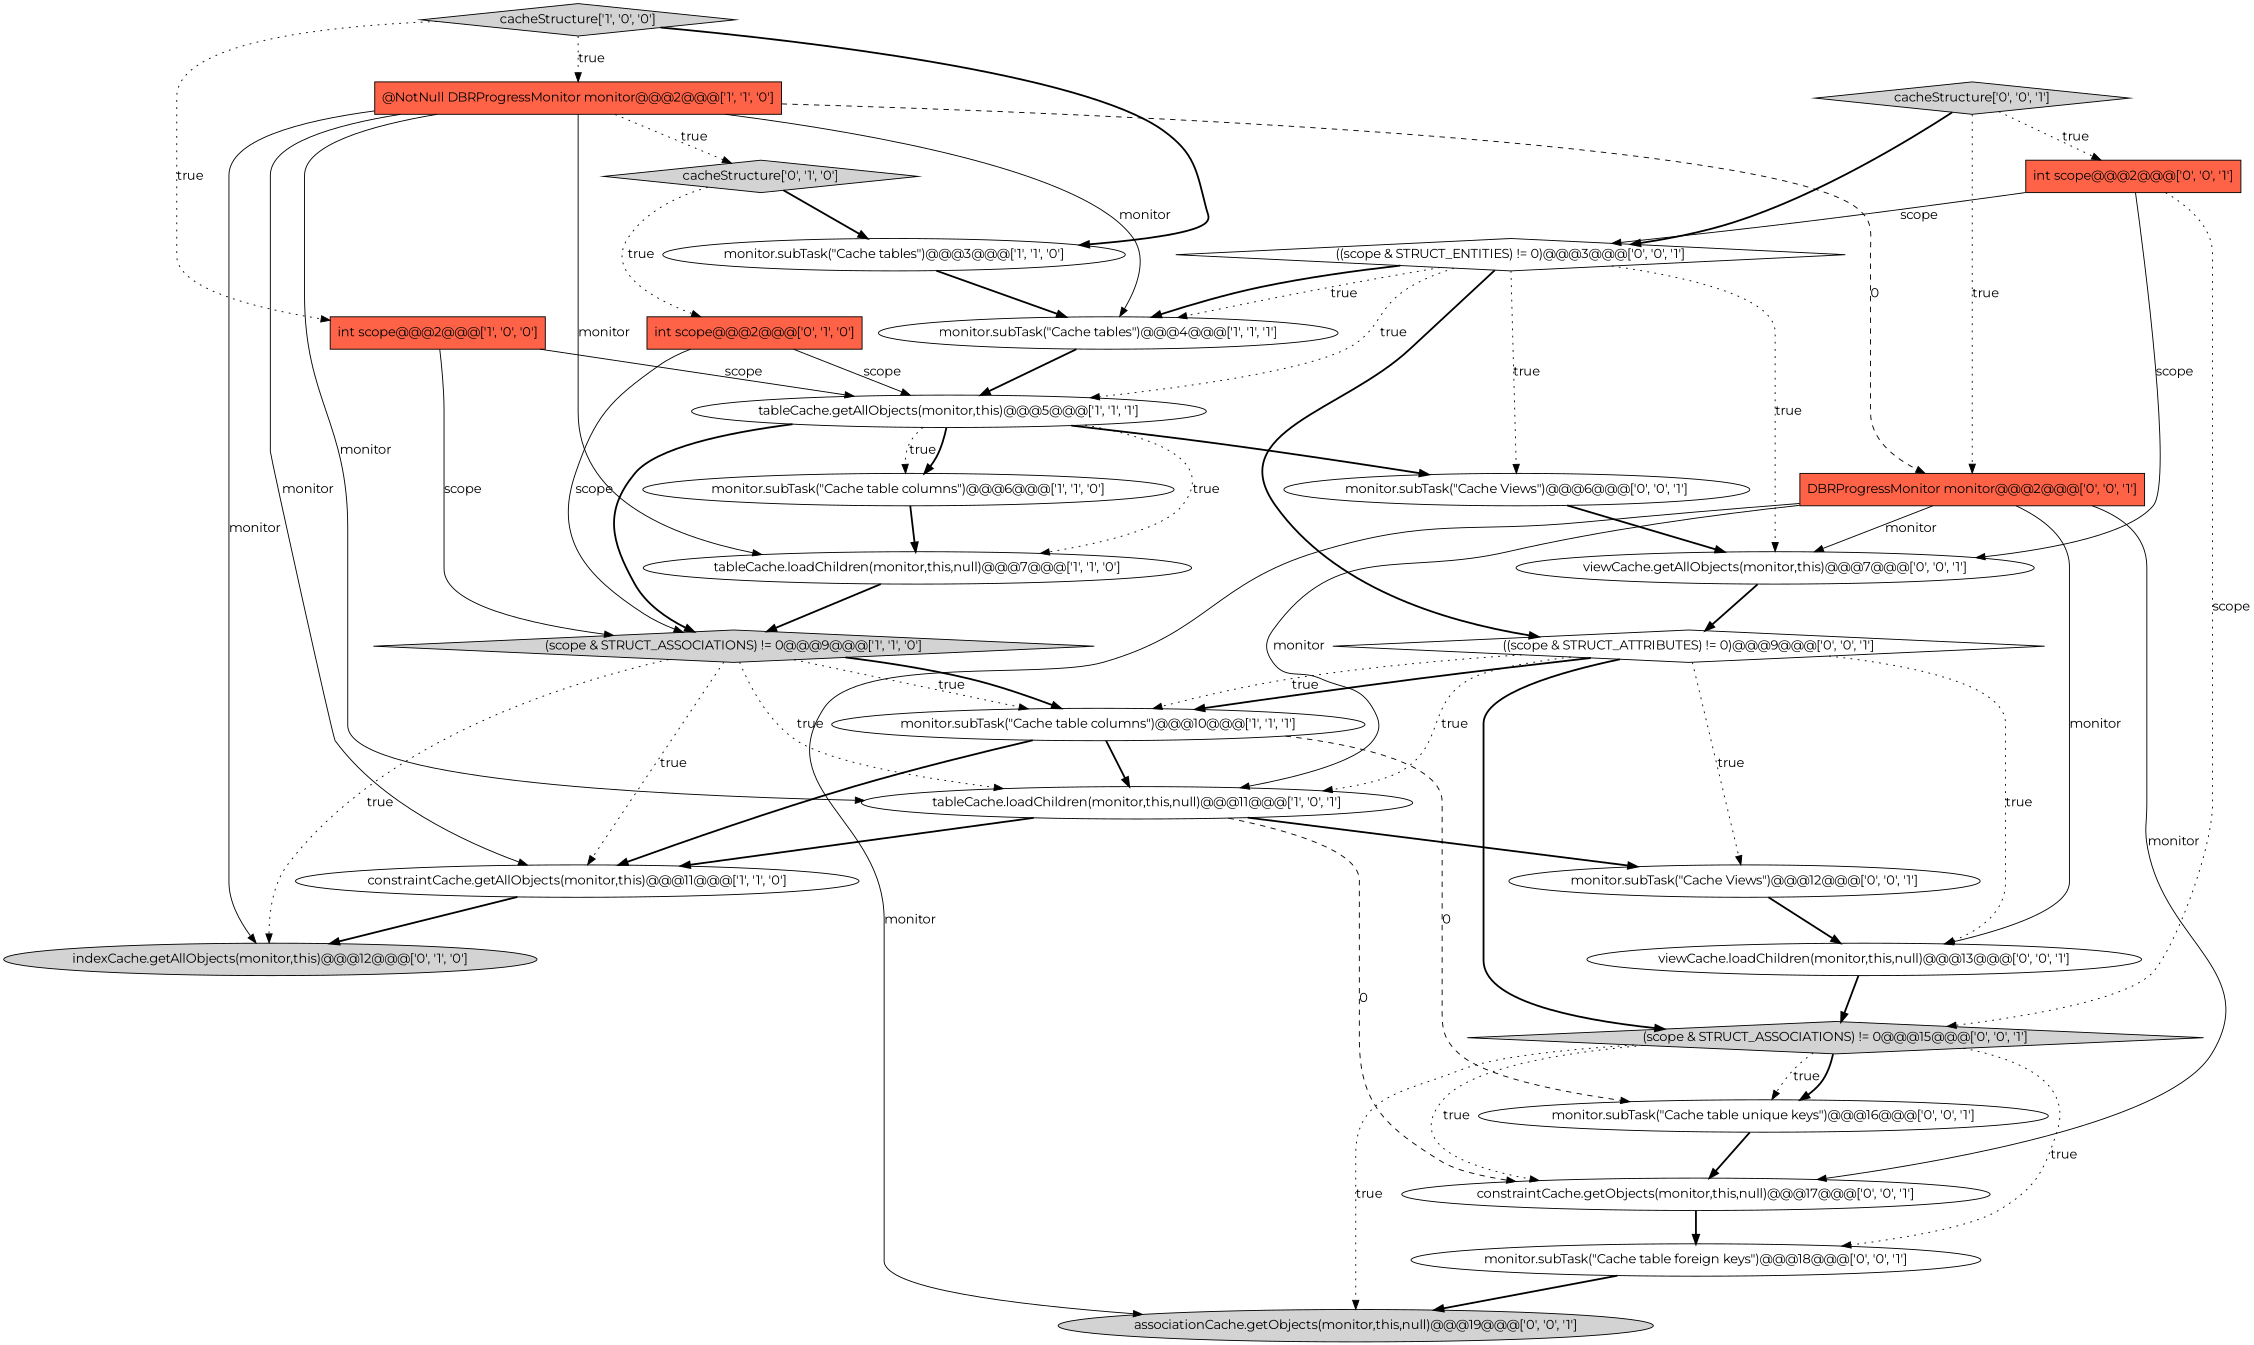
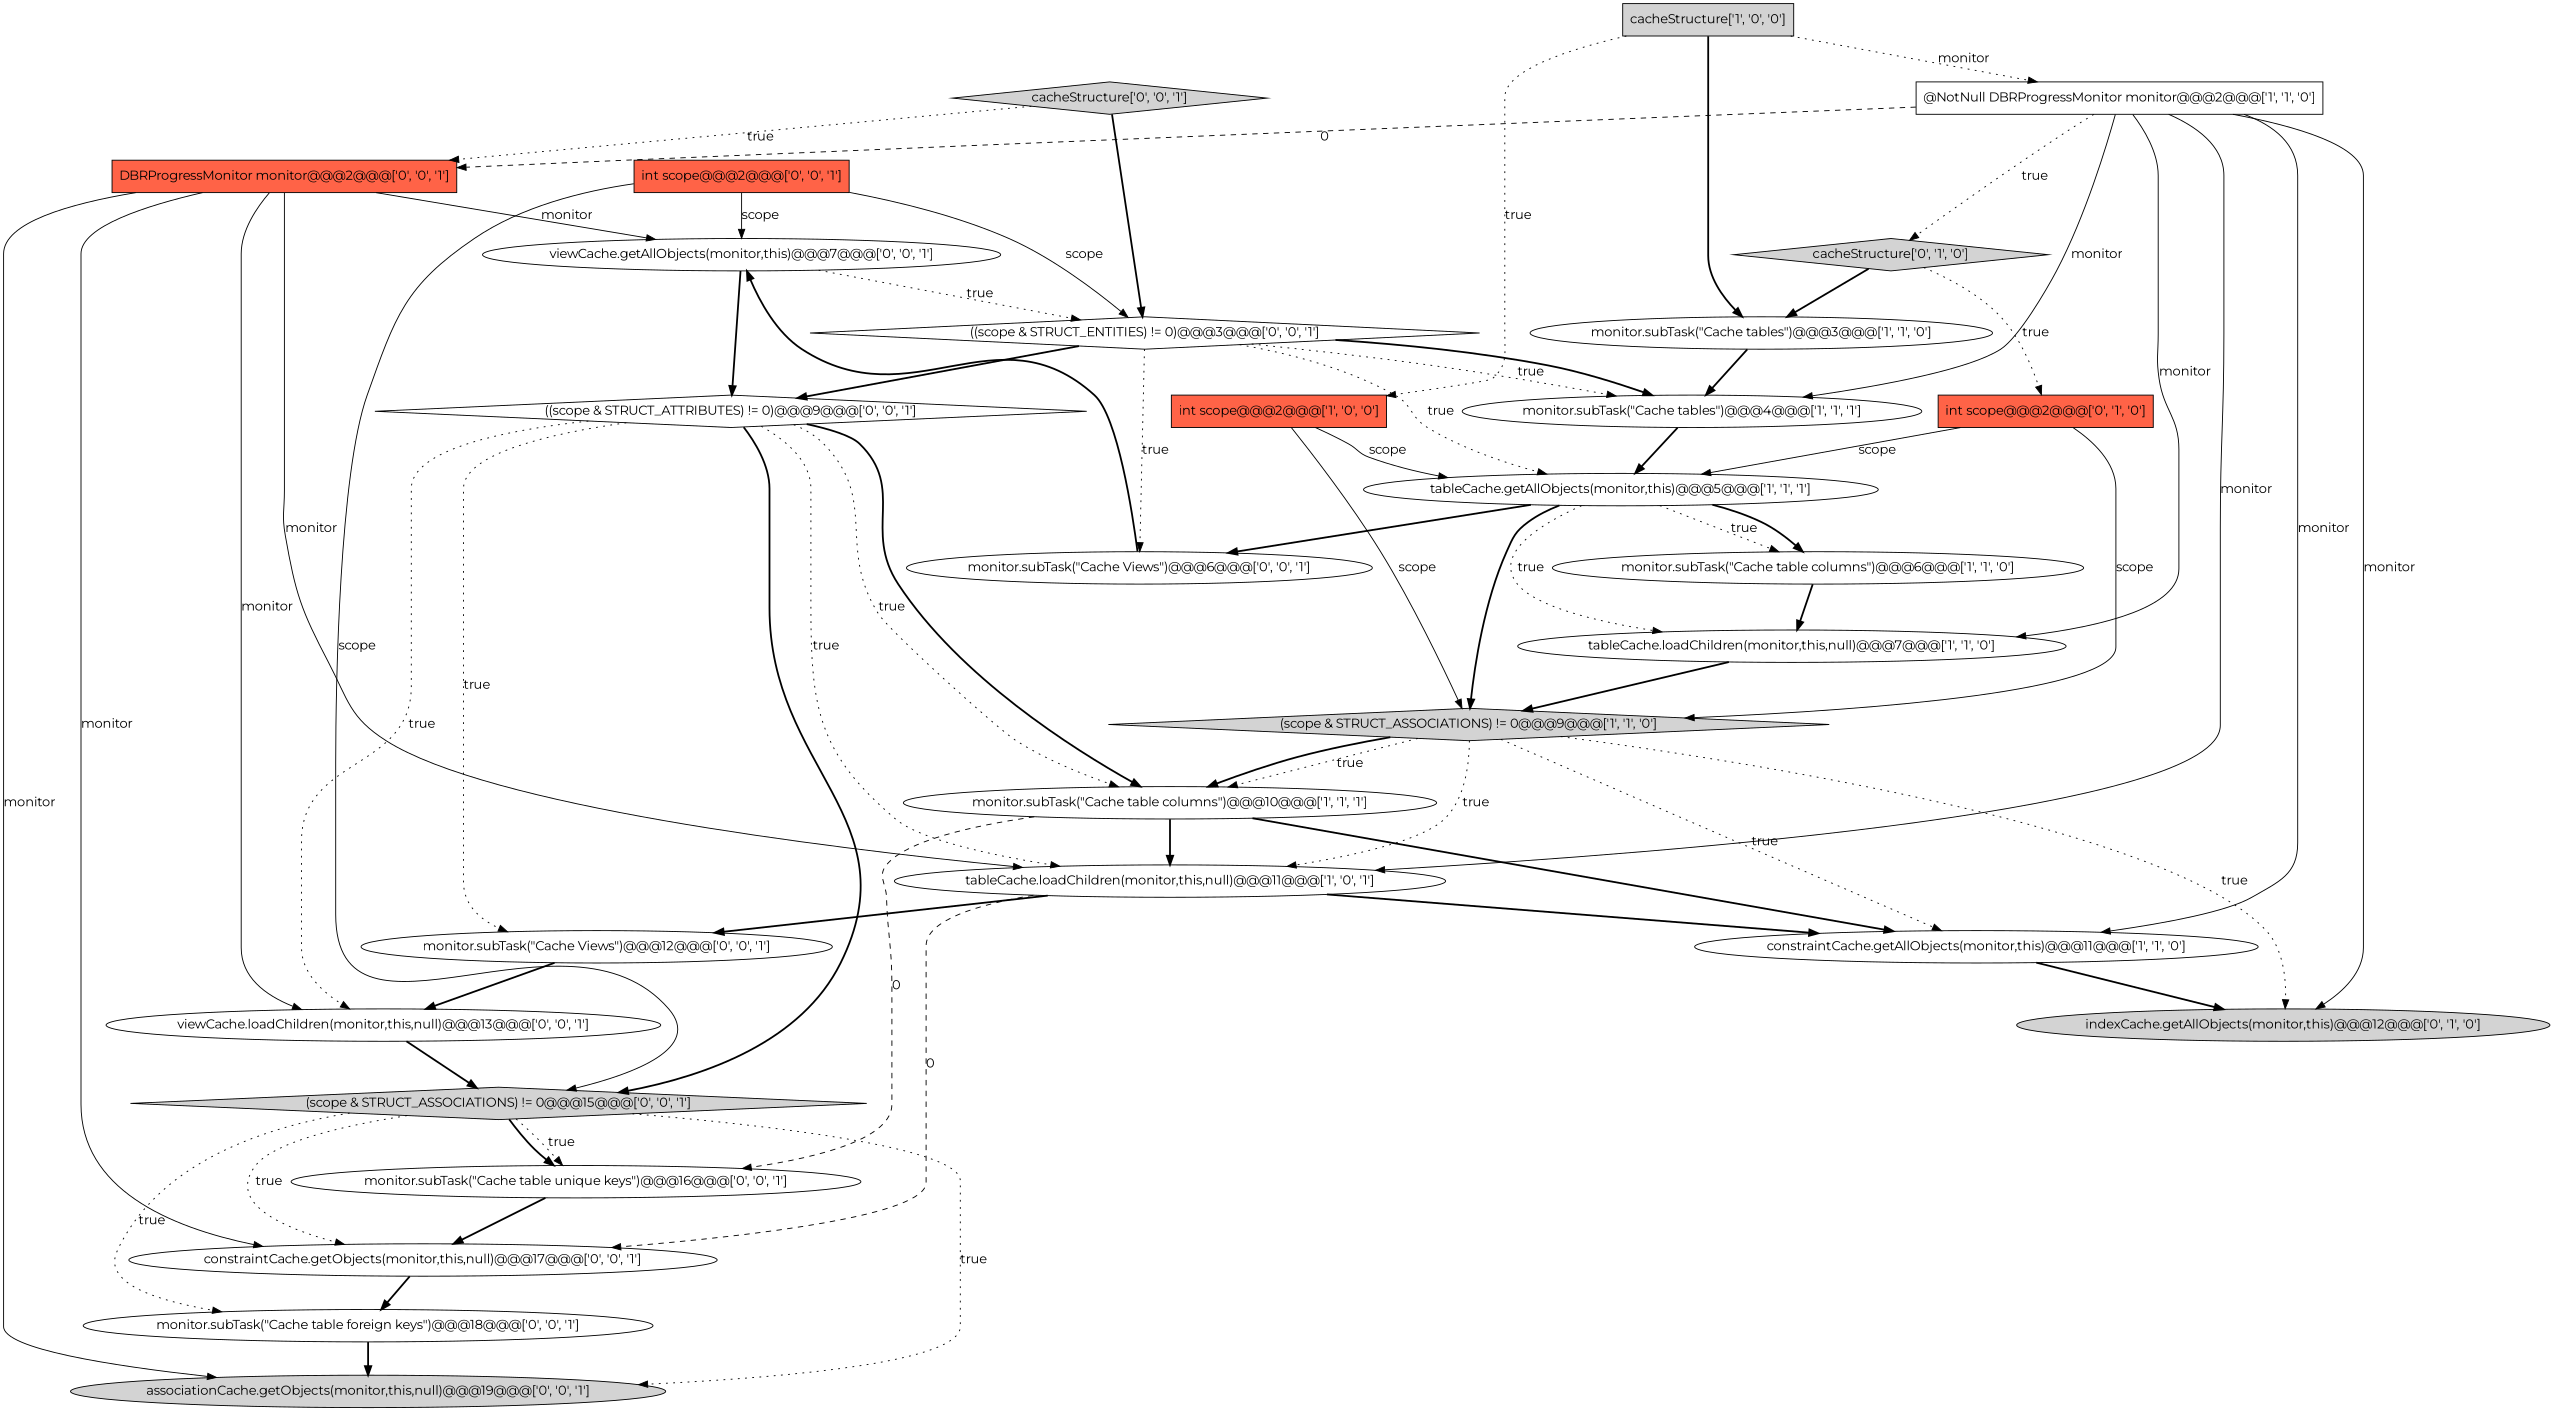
(578, 20) -> (1708, 20)
(592, 59) -> (1964, 59)
(578, 98) -> (2120, 98)
(2046, 134) -> none
(1775, 345) -> (945, 294)
(2213, 682) -> (336, 737)
